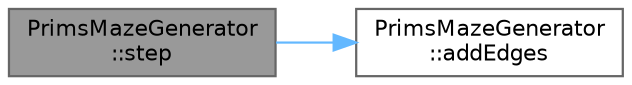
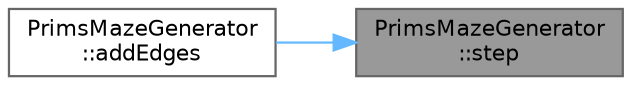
(305, 43) -> (305, 43)
